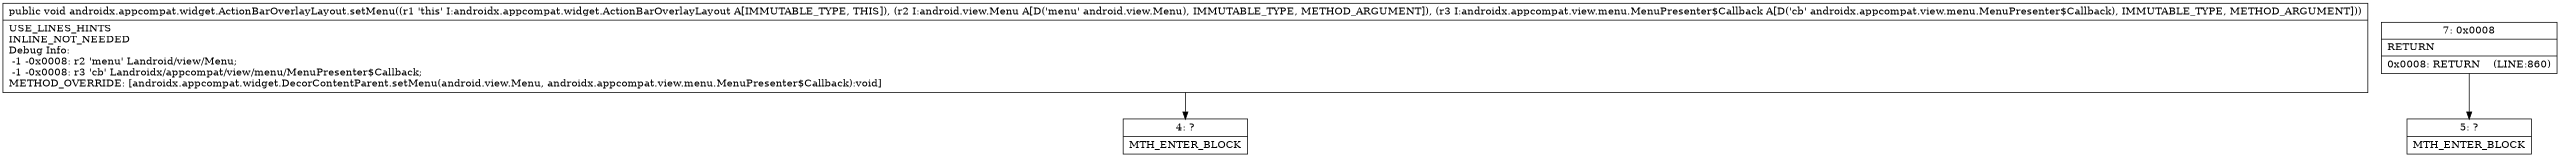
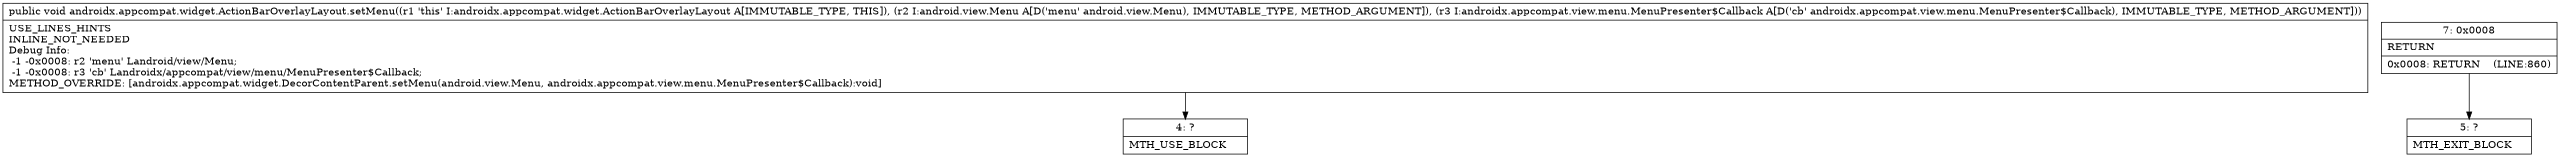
(1185, 145) -> (1178, 145)
(2469, 145) -> (2463, 145)
